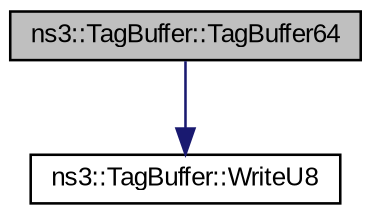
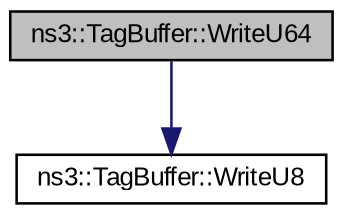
(185, 36) -> (171, 36)
